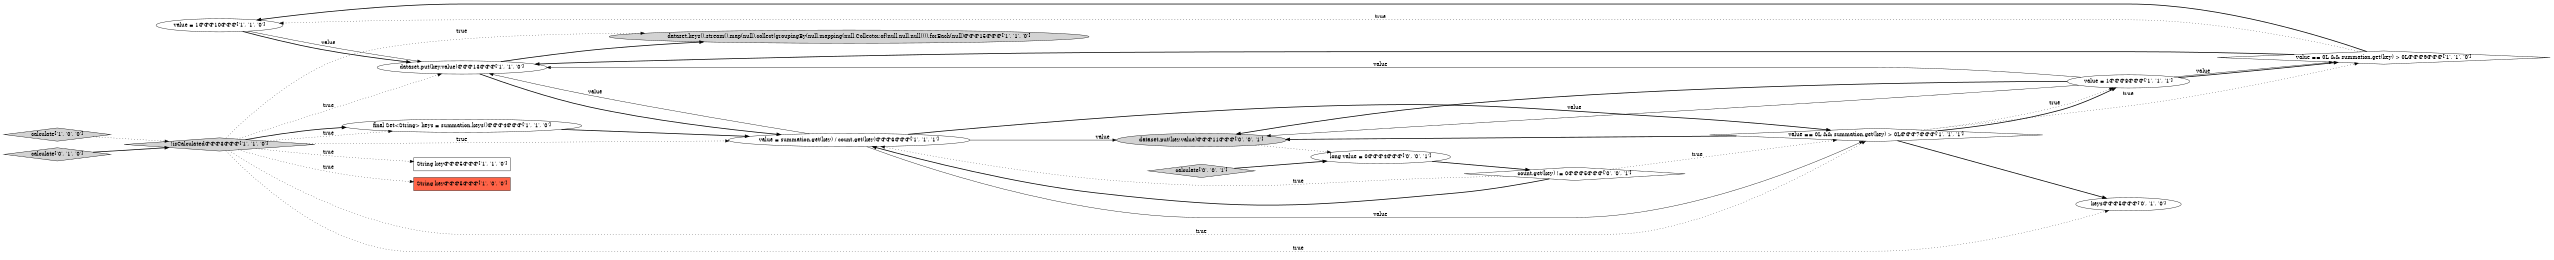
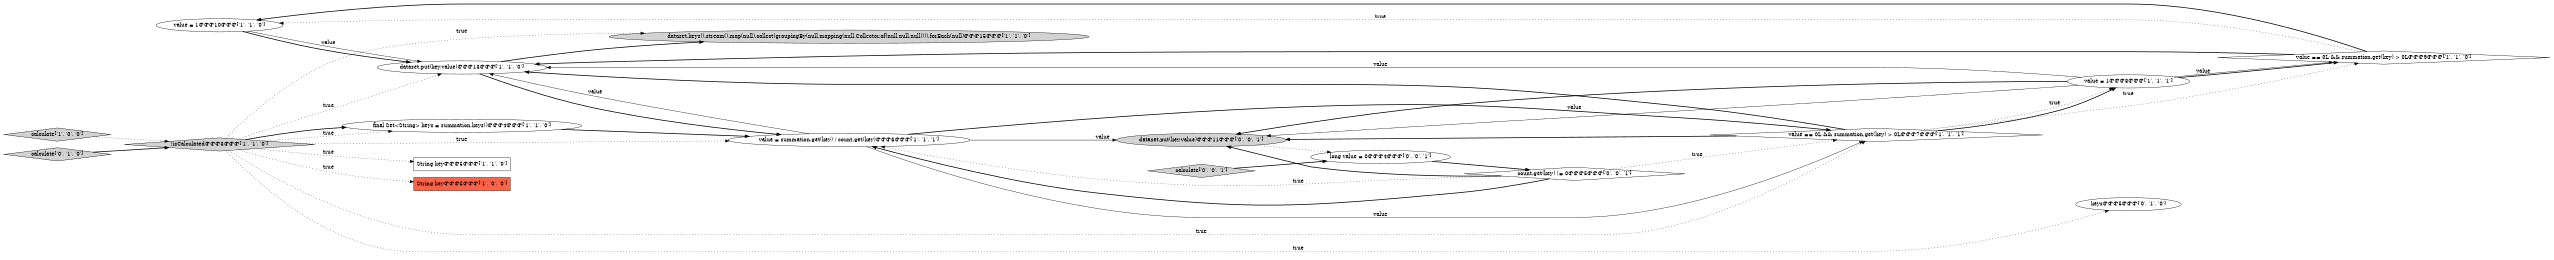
(2000, 169) -> (1188, 84)
none -> (1365, 172)
